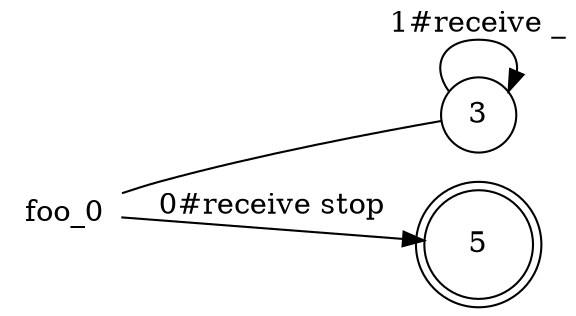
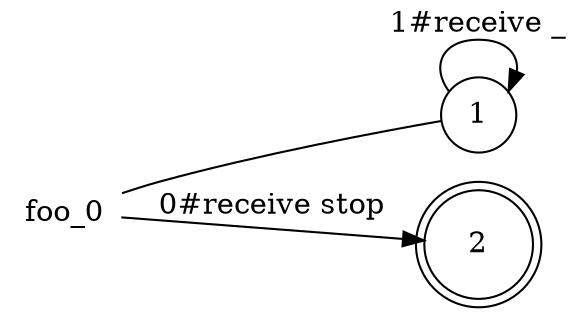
(479, 115) -> (479, 115)
(479, 245) -> (479, 245)
